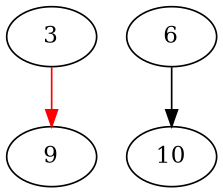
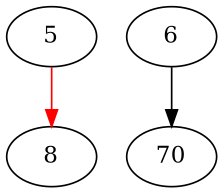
(52, 37) -> (52, 37)
(52, 157) -> (52, 157)
(172, 157) -> (172, 157)
